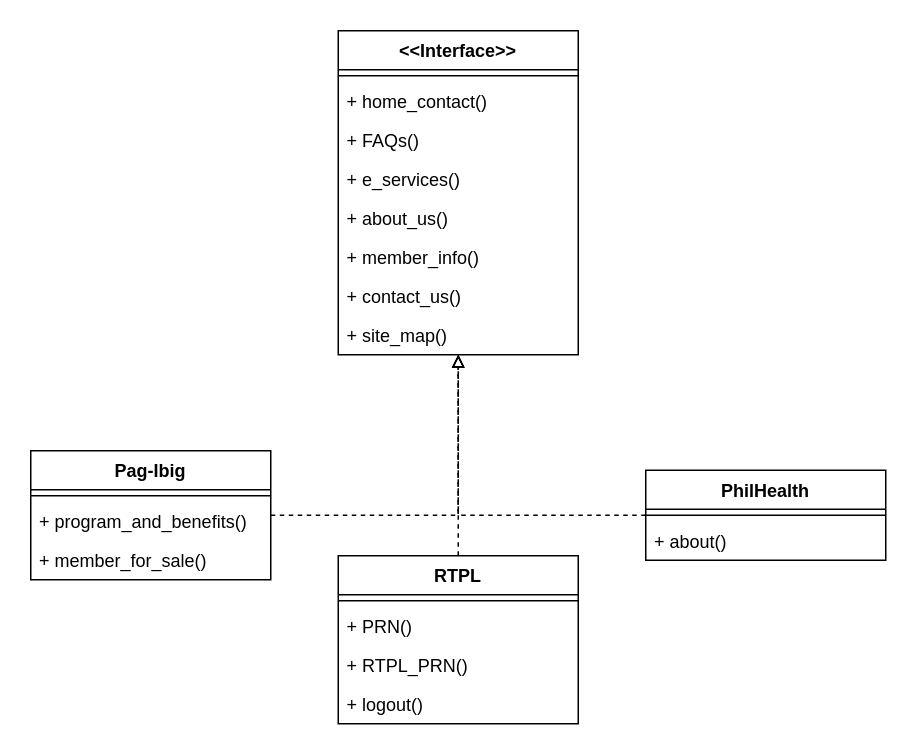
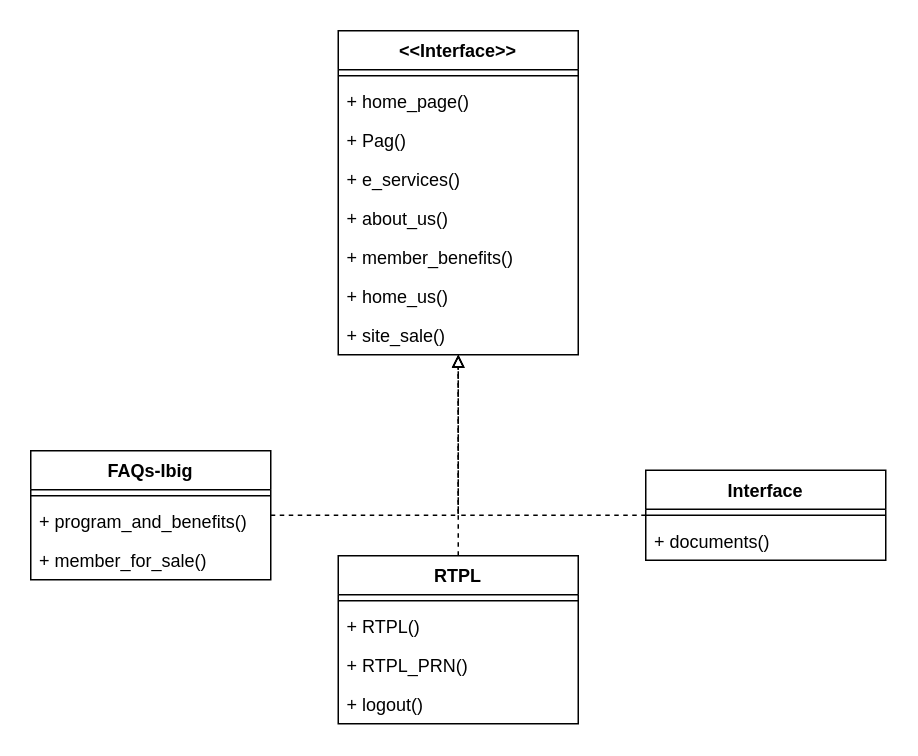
(425, 102) -> (410, 102)
(384, 141) -> (379, 141)
(417, 258) -> (438, 258)
(415, 297) -> (400, 297)
(402, 336) -> (405, 336)
(150, 471) -> (150, 471)
(765, 491) -> (765, 491)
(697, 542) -> (717, 542)
(379, 627) -> (384, 627)
